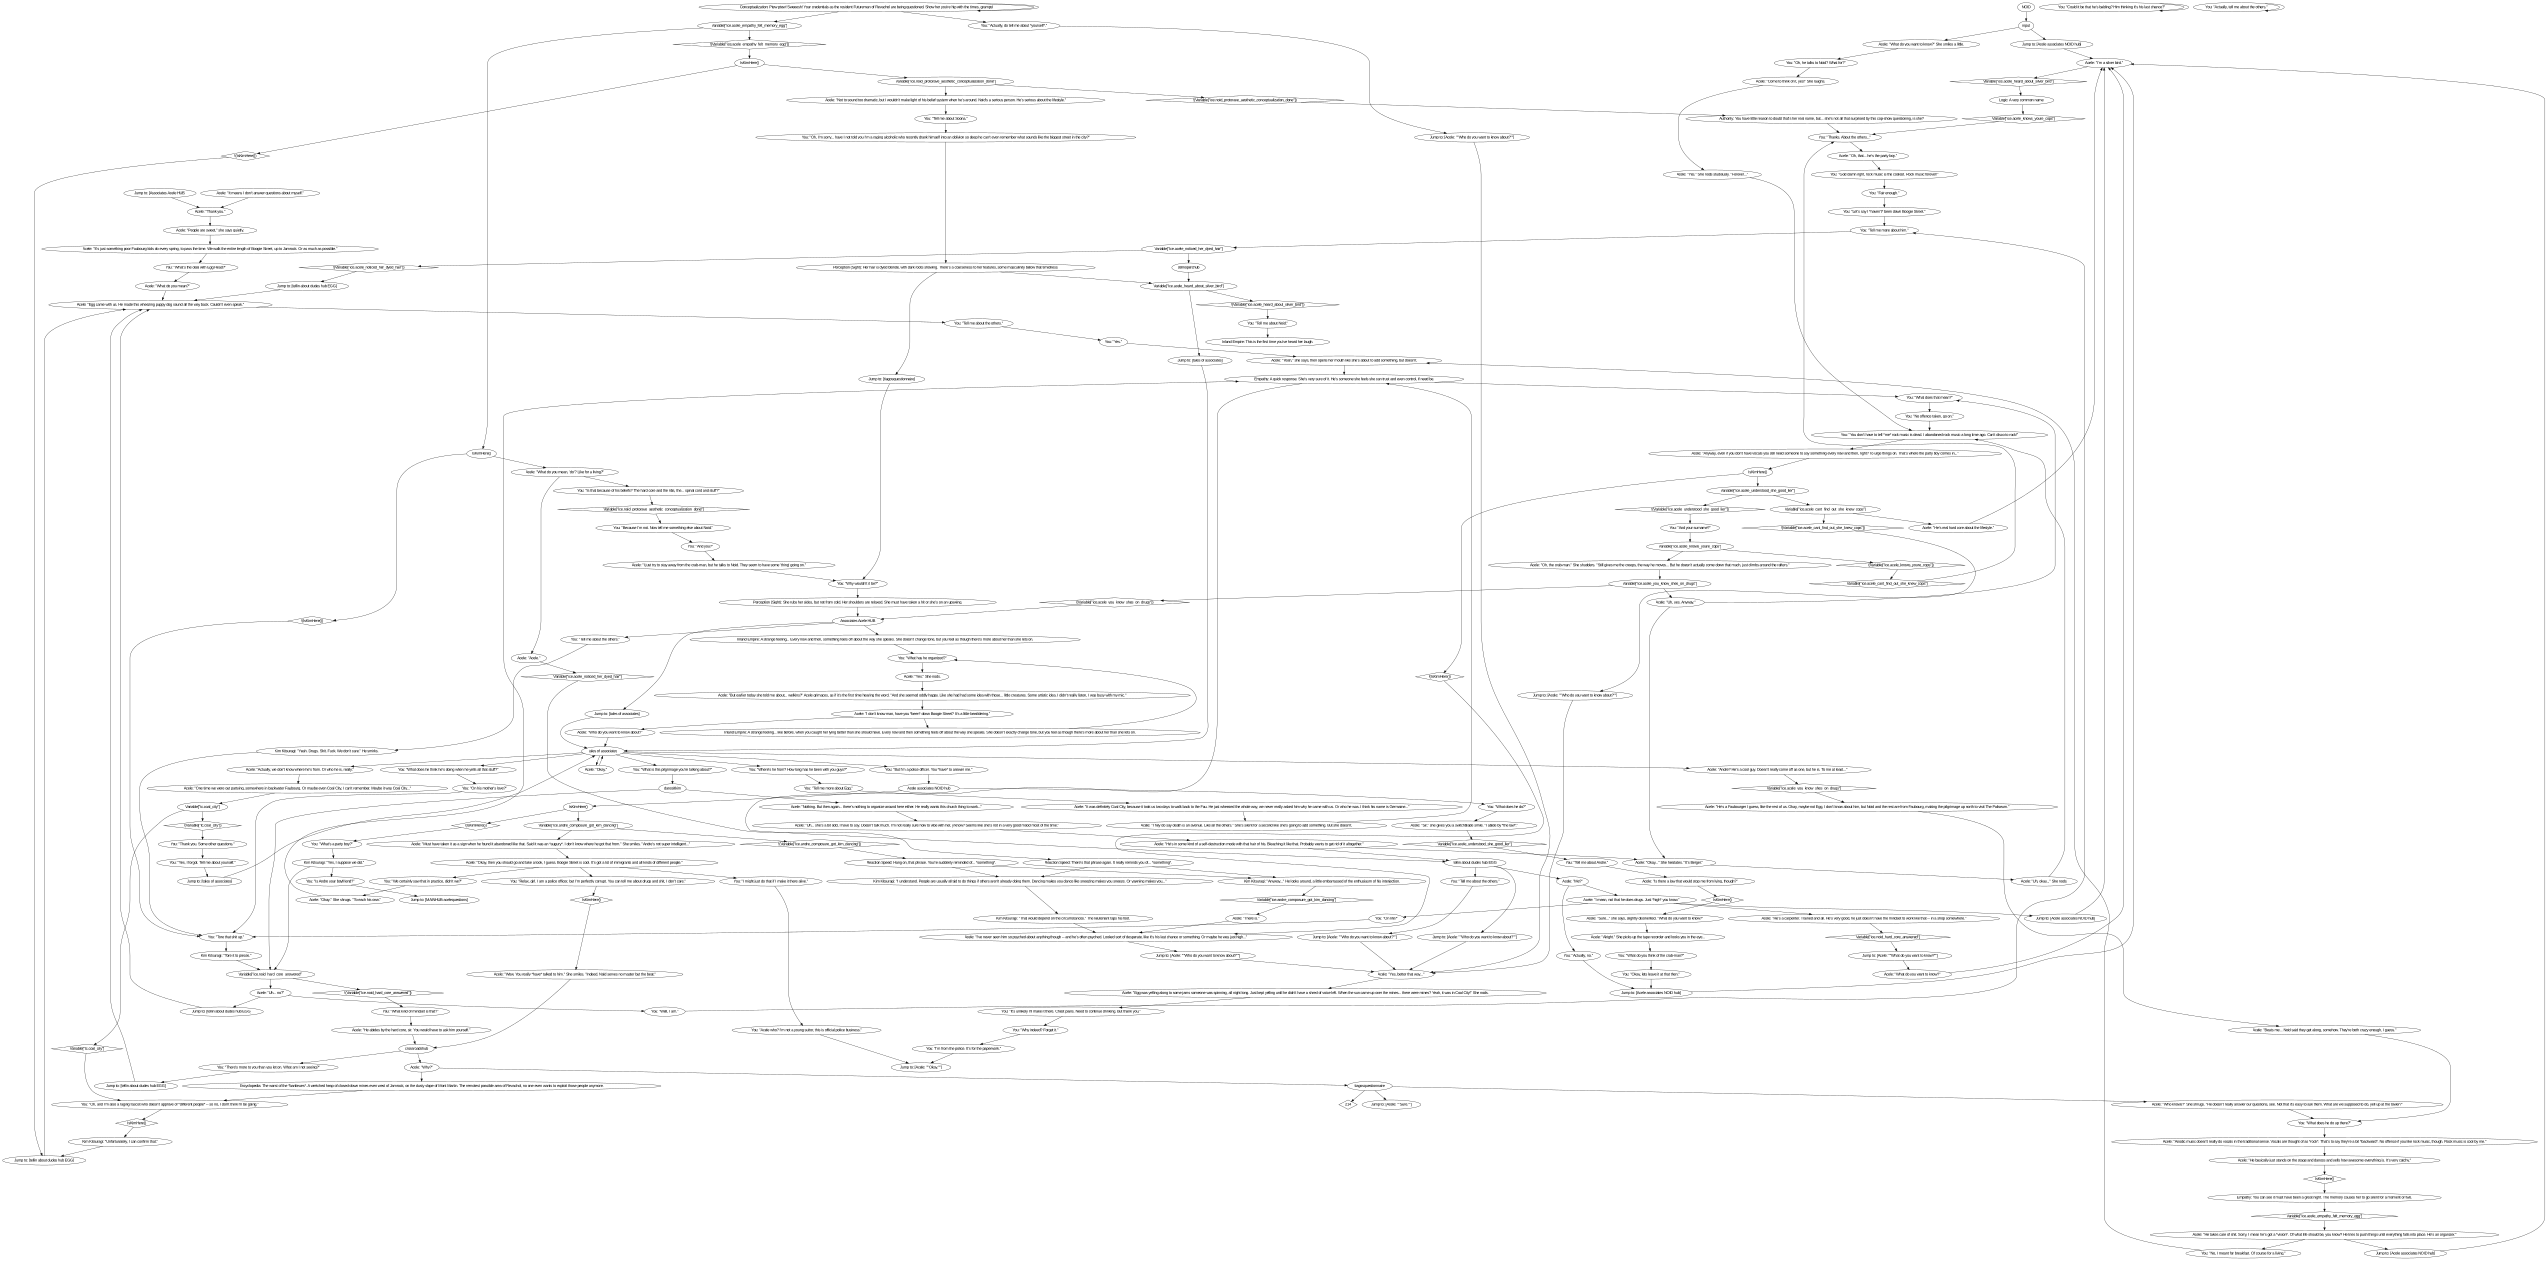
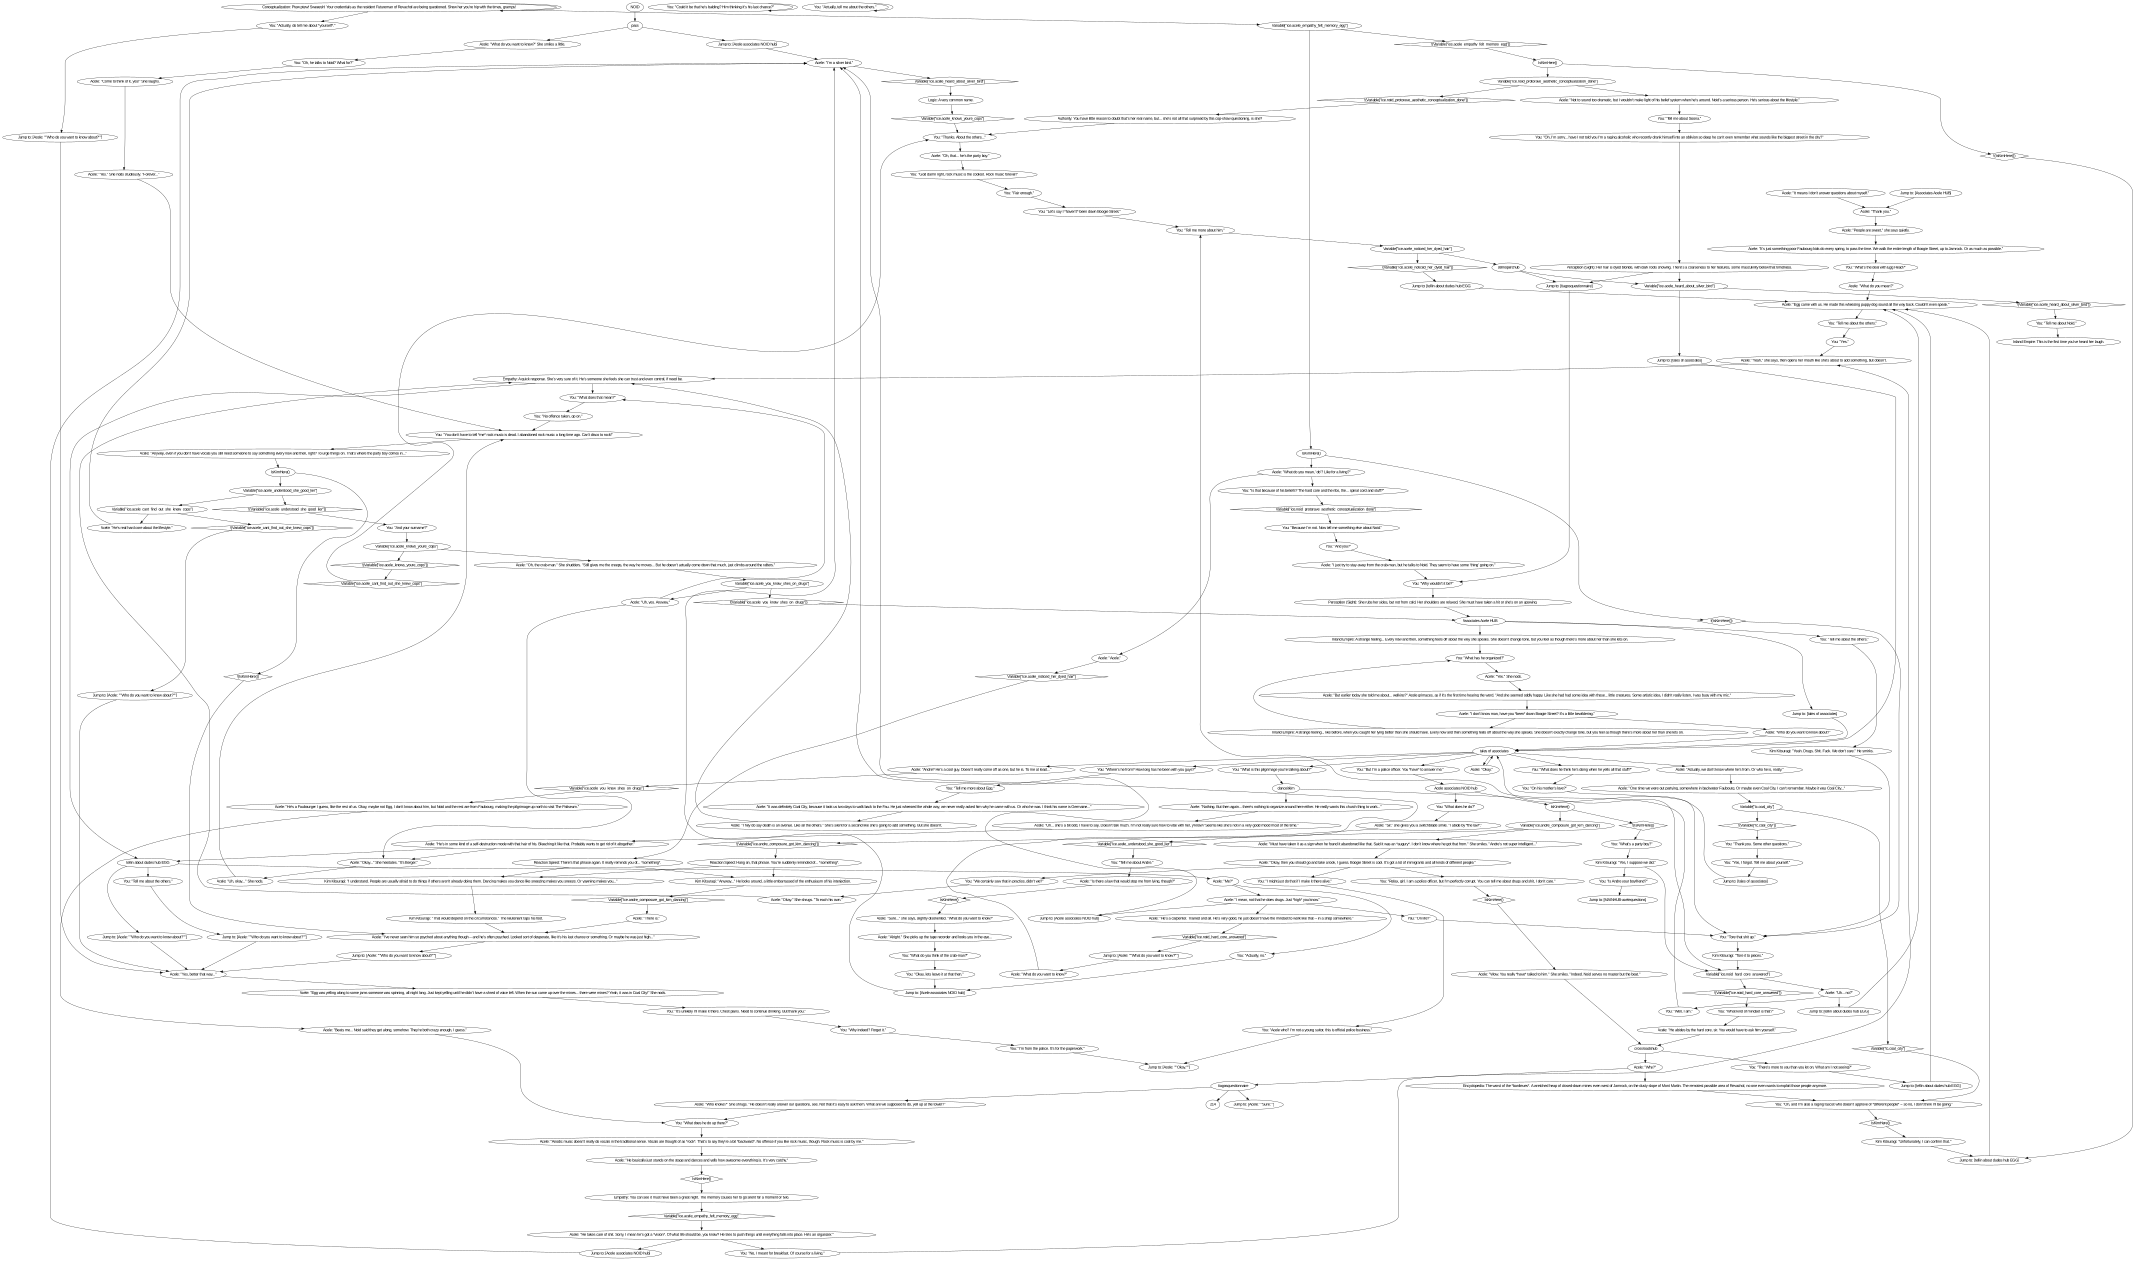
(2026, 26) -> (635, 26)
none -> (1536, 276)
(1348, 1105) -> (1213, 1105)
